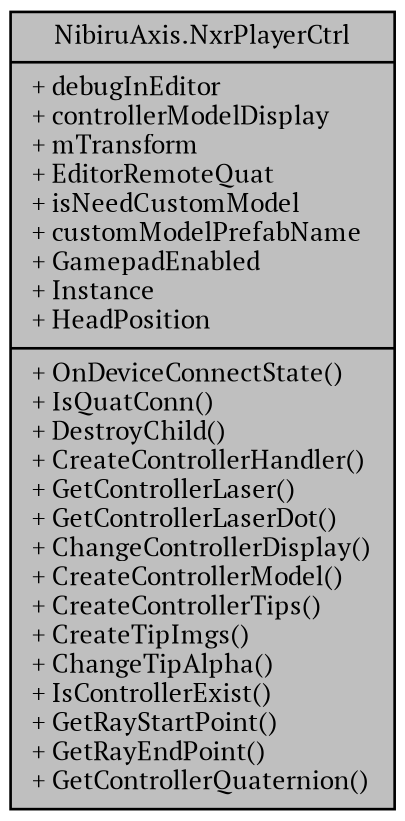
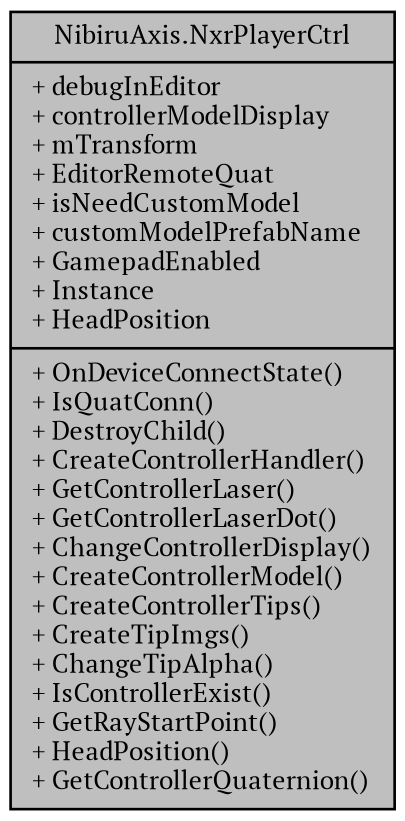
(150, 752) -> (132, 752)
